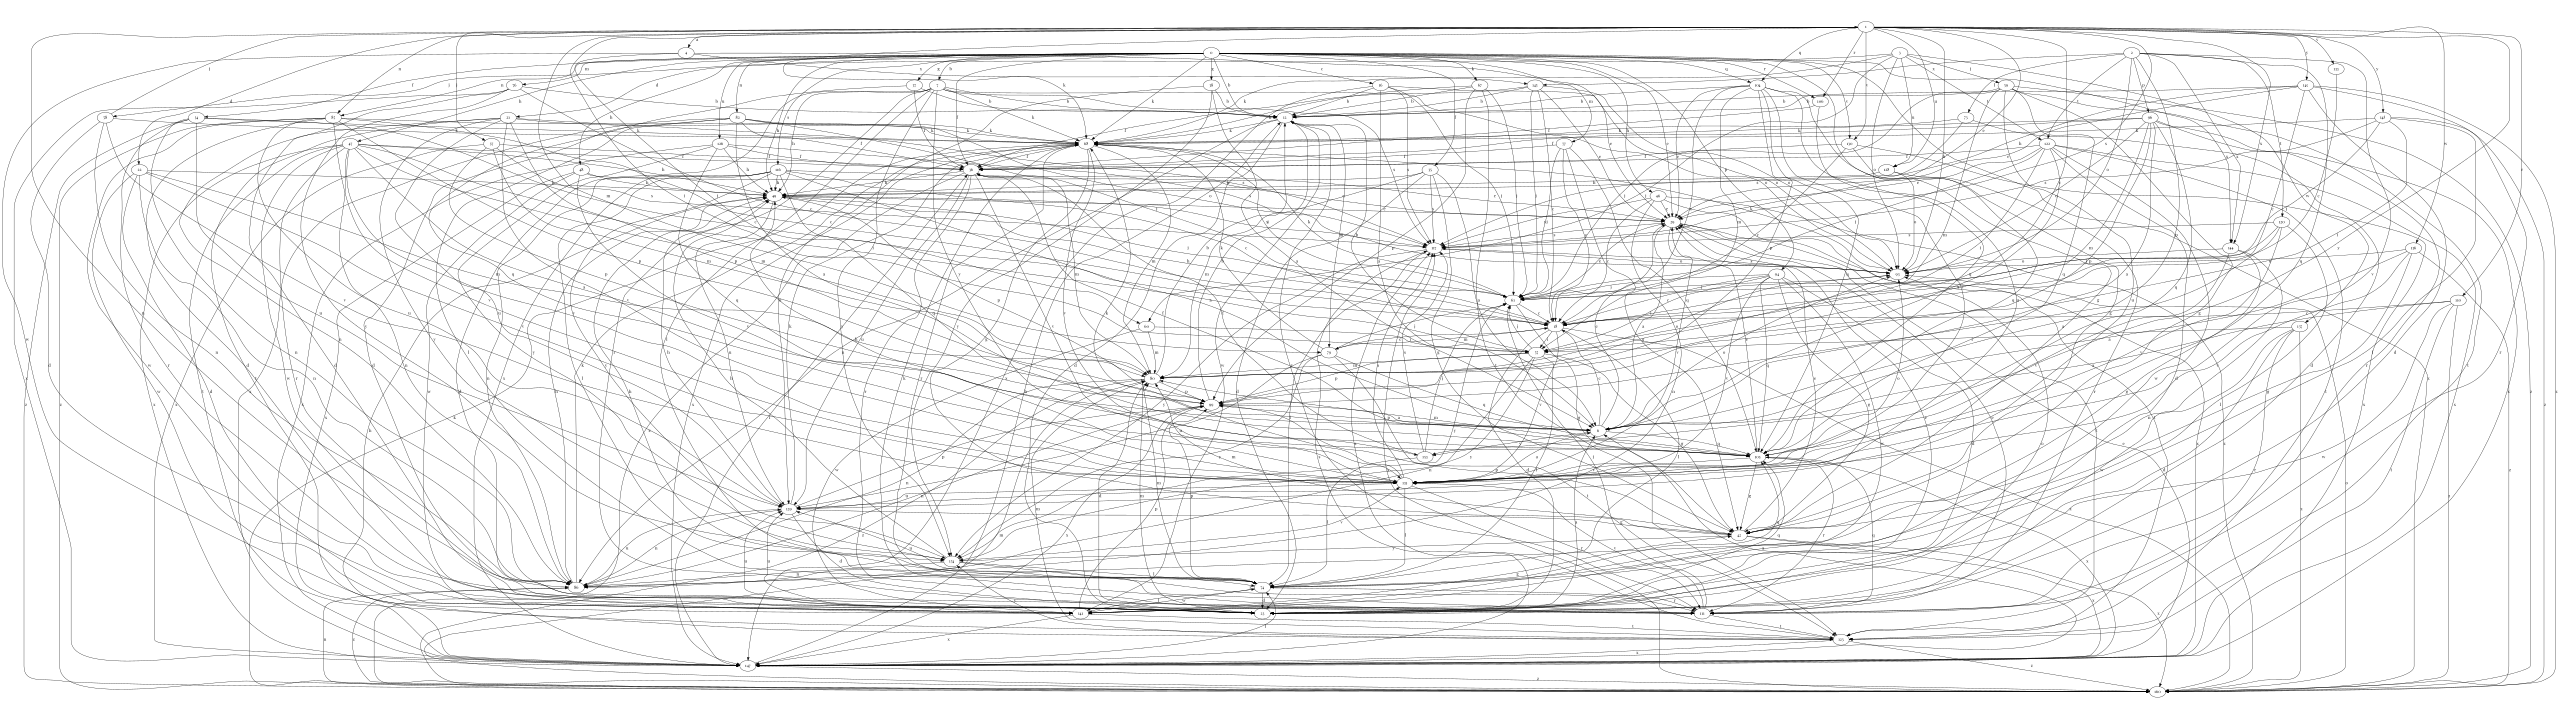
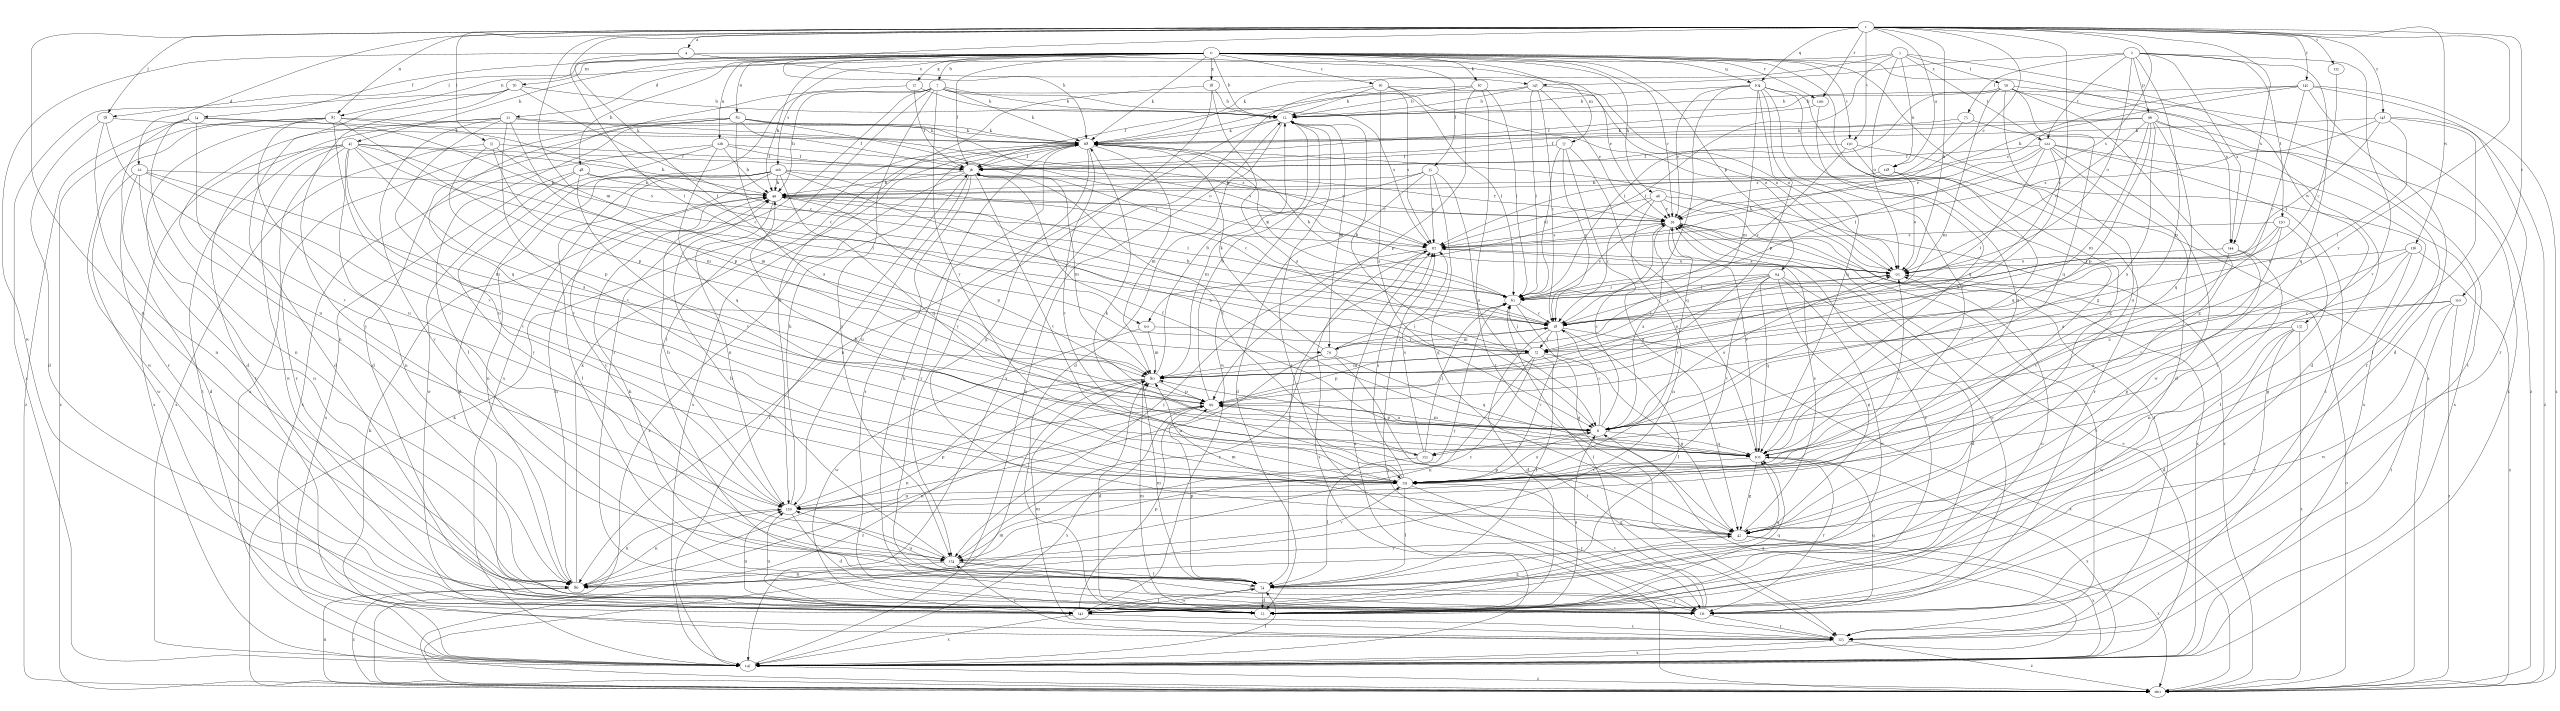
(975, 30) -> (969, 29)
(1733, 246) -> (1562, 339)
